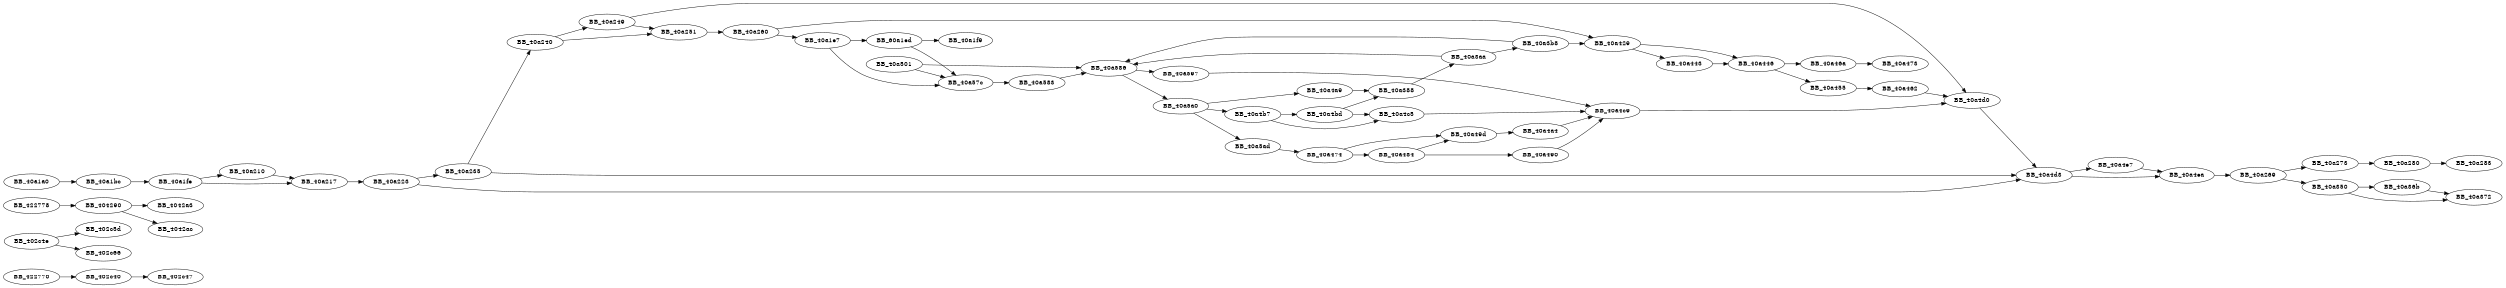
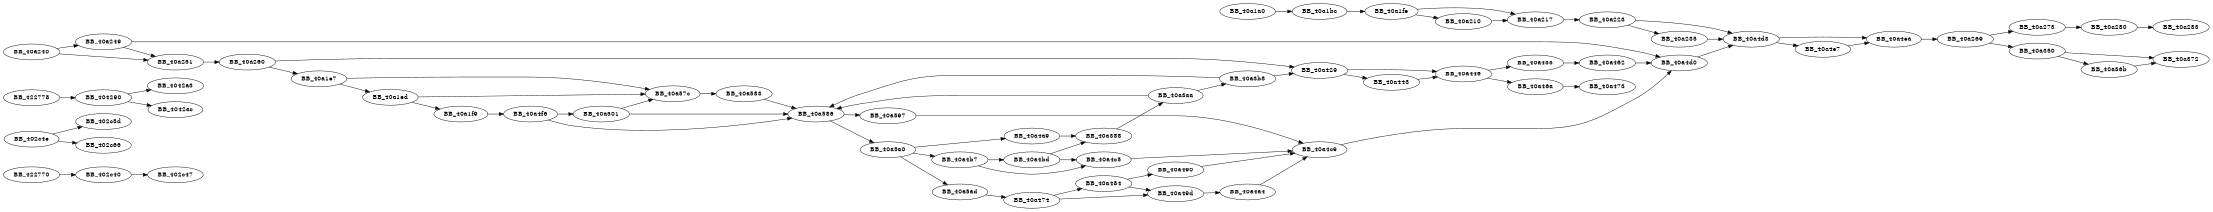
(894, 41) -> (390, 97)
(498, 109) -> none
none -> (531, 114)
